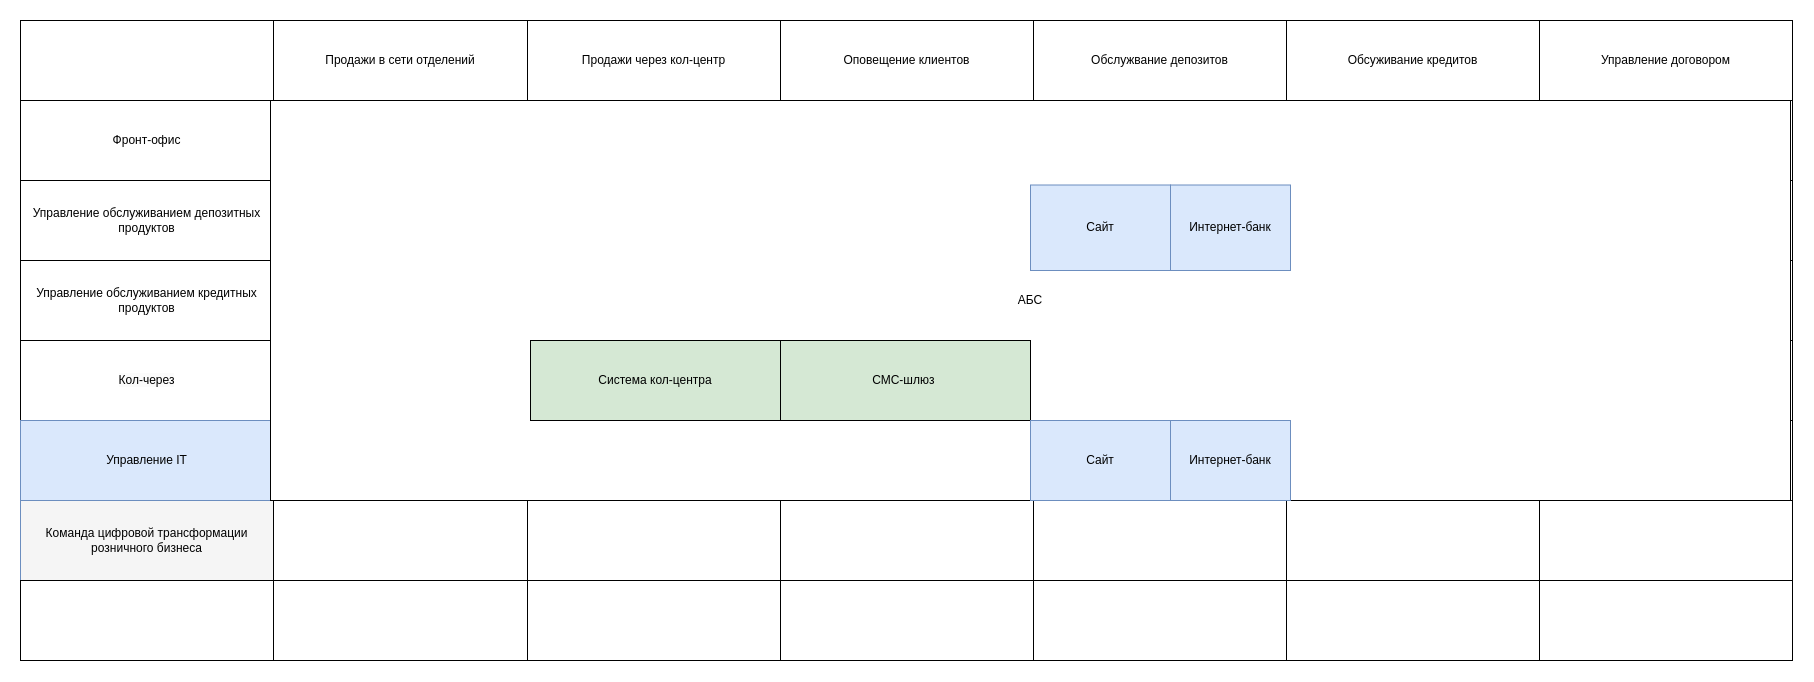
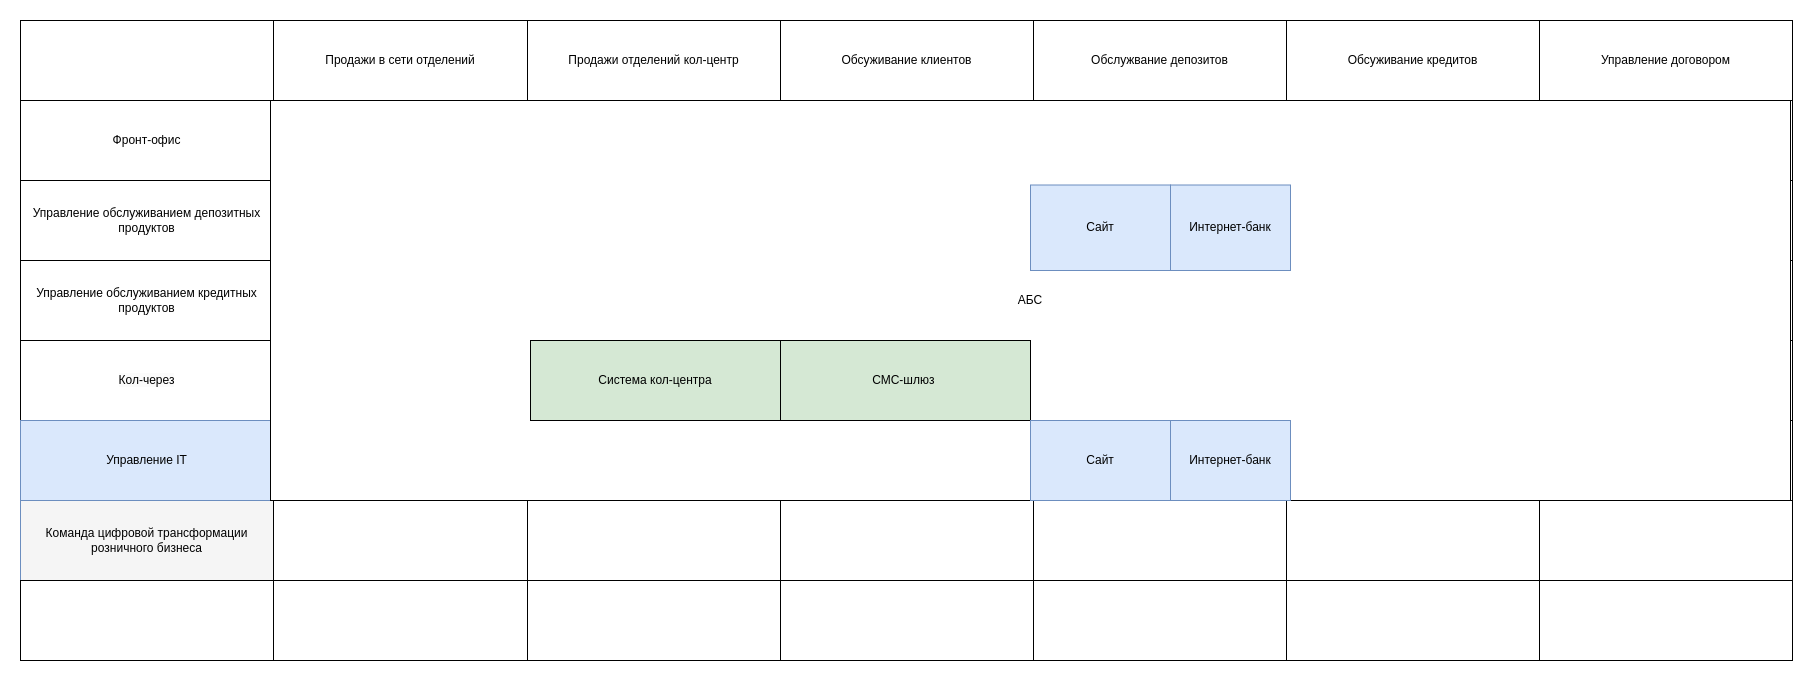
(654, 61) -> (654, 61)
(907, 61) -> (907, 61)
